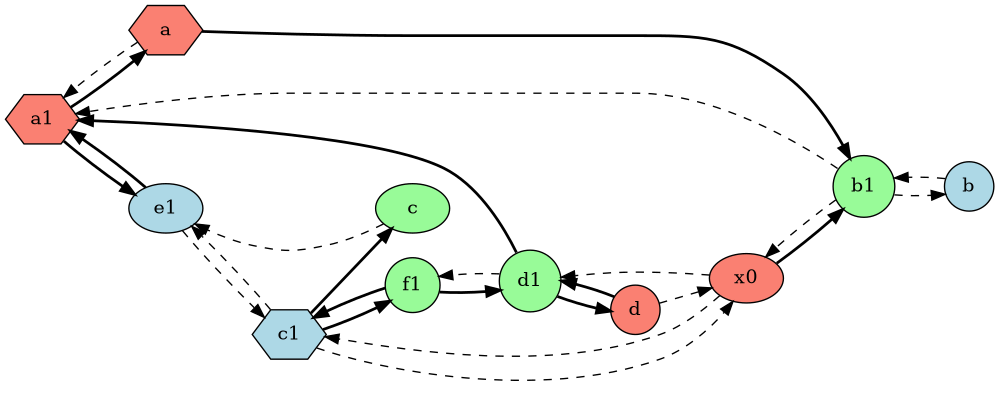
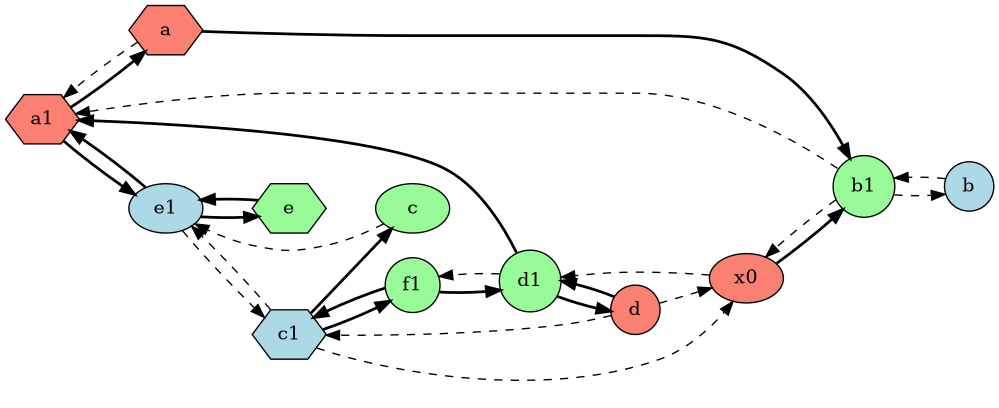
none -> (289, 208)
(536, 356) -> (476, 332)
